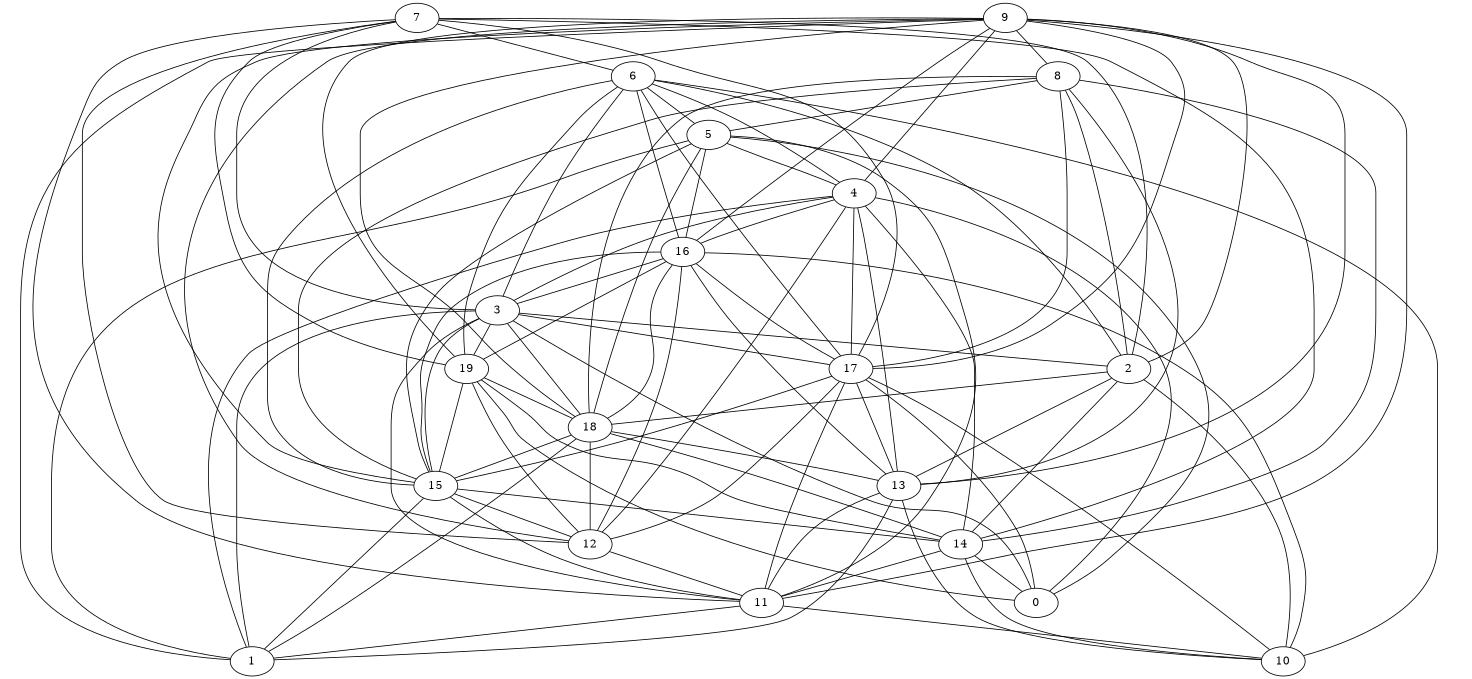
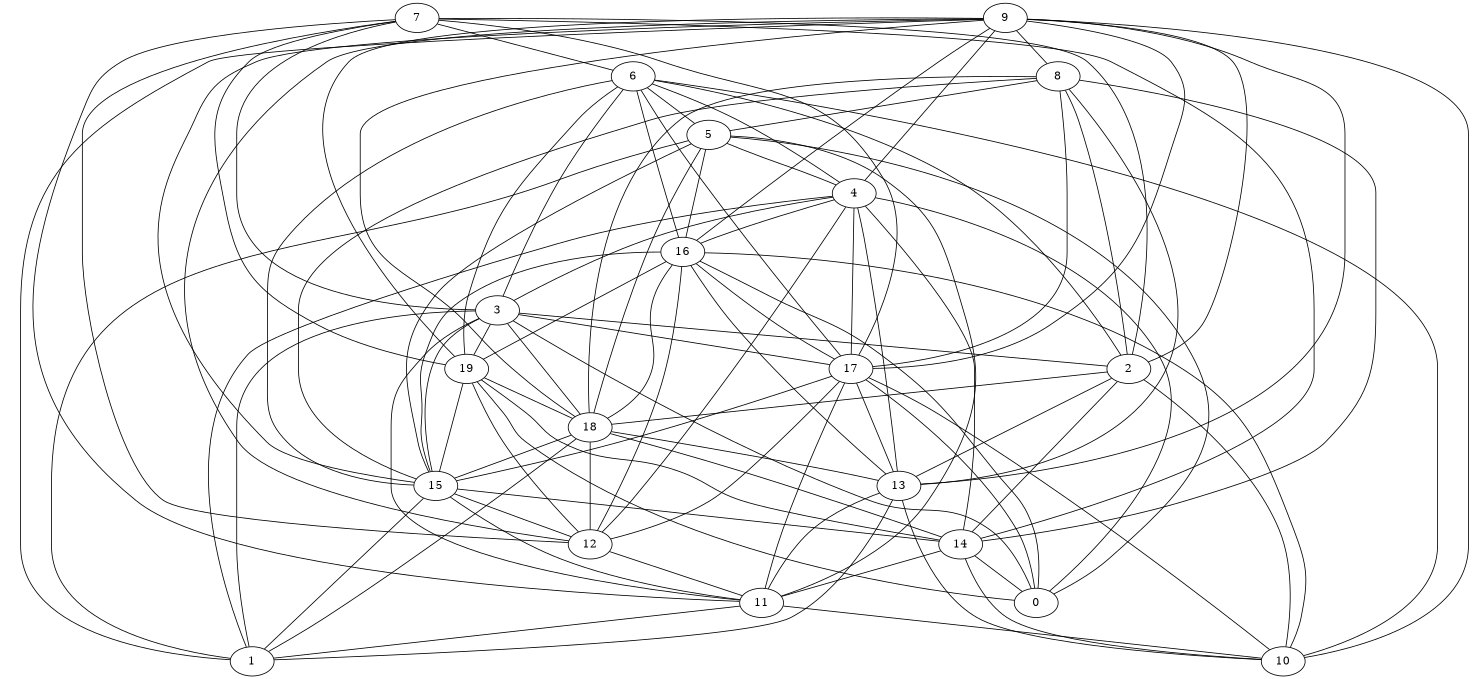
(590, 281) -> (916, 383)
(1393, 390) -> (1469, 210)
